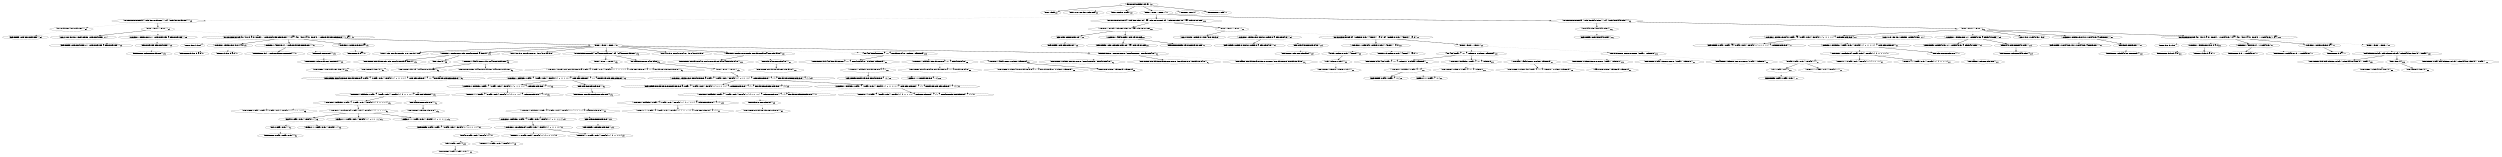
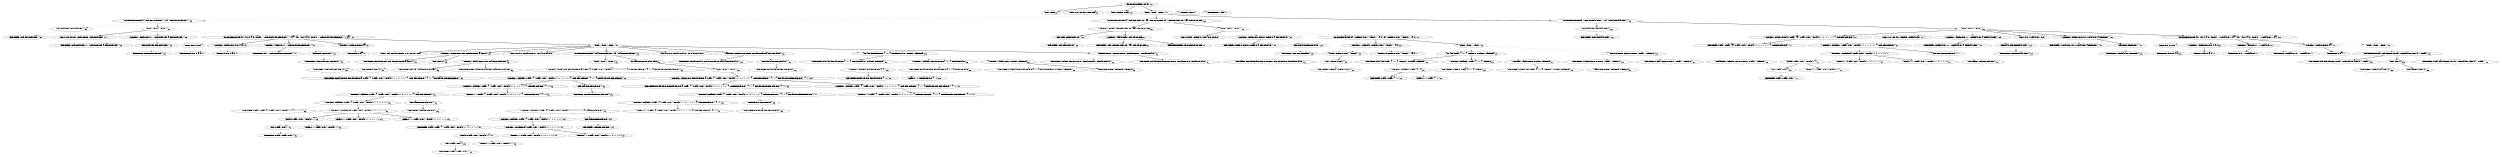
(1179, 8) -> (1179, 8)
(1994, 41) -> (1994, 41)
